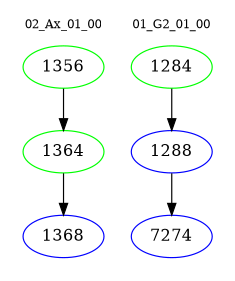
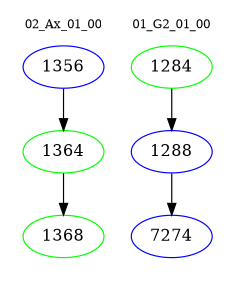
(64, 67) -> (64, 67)
(64, 236) -> (64, 236)
